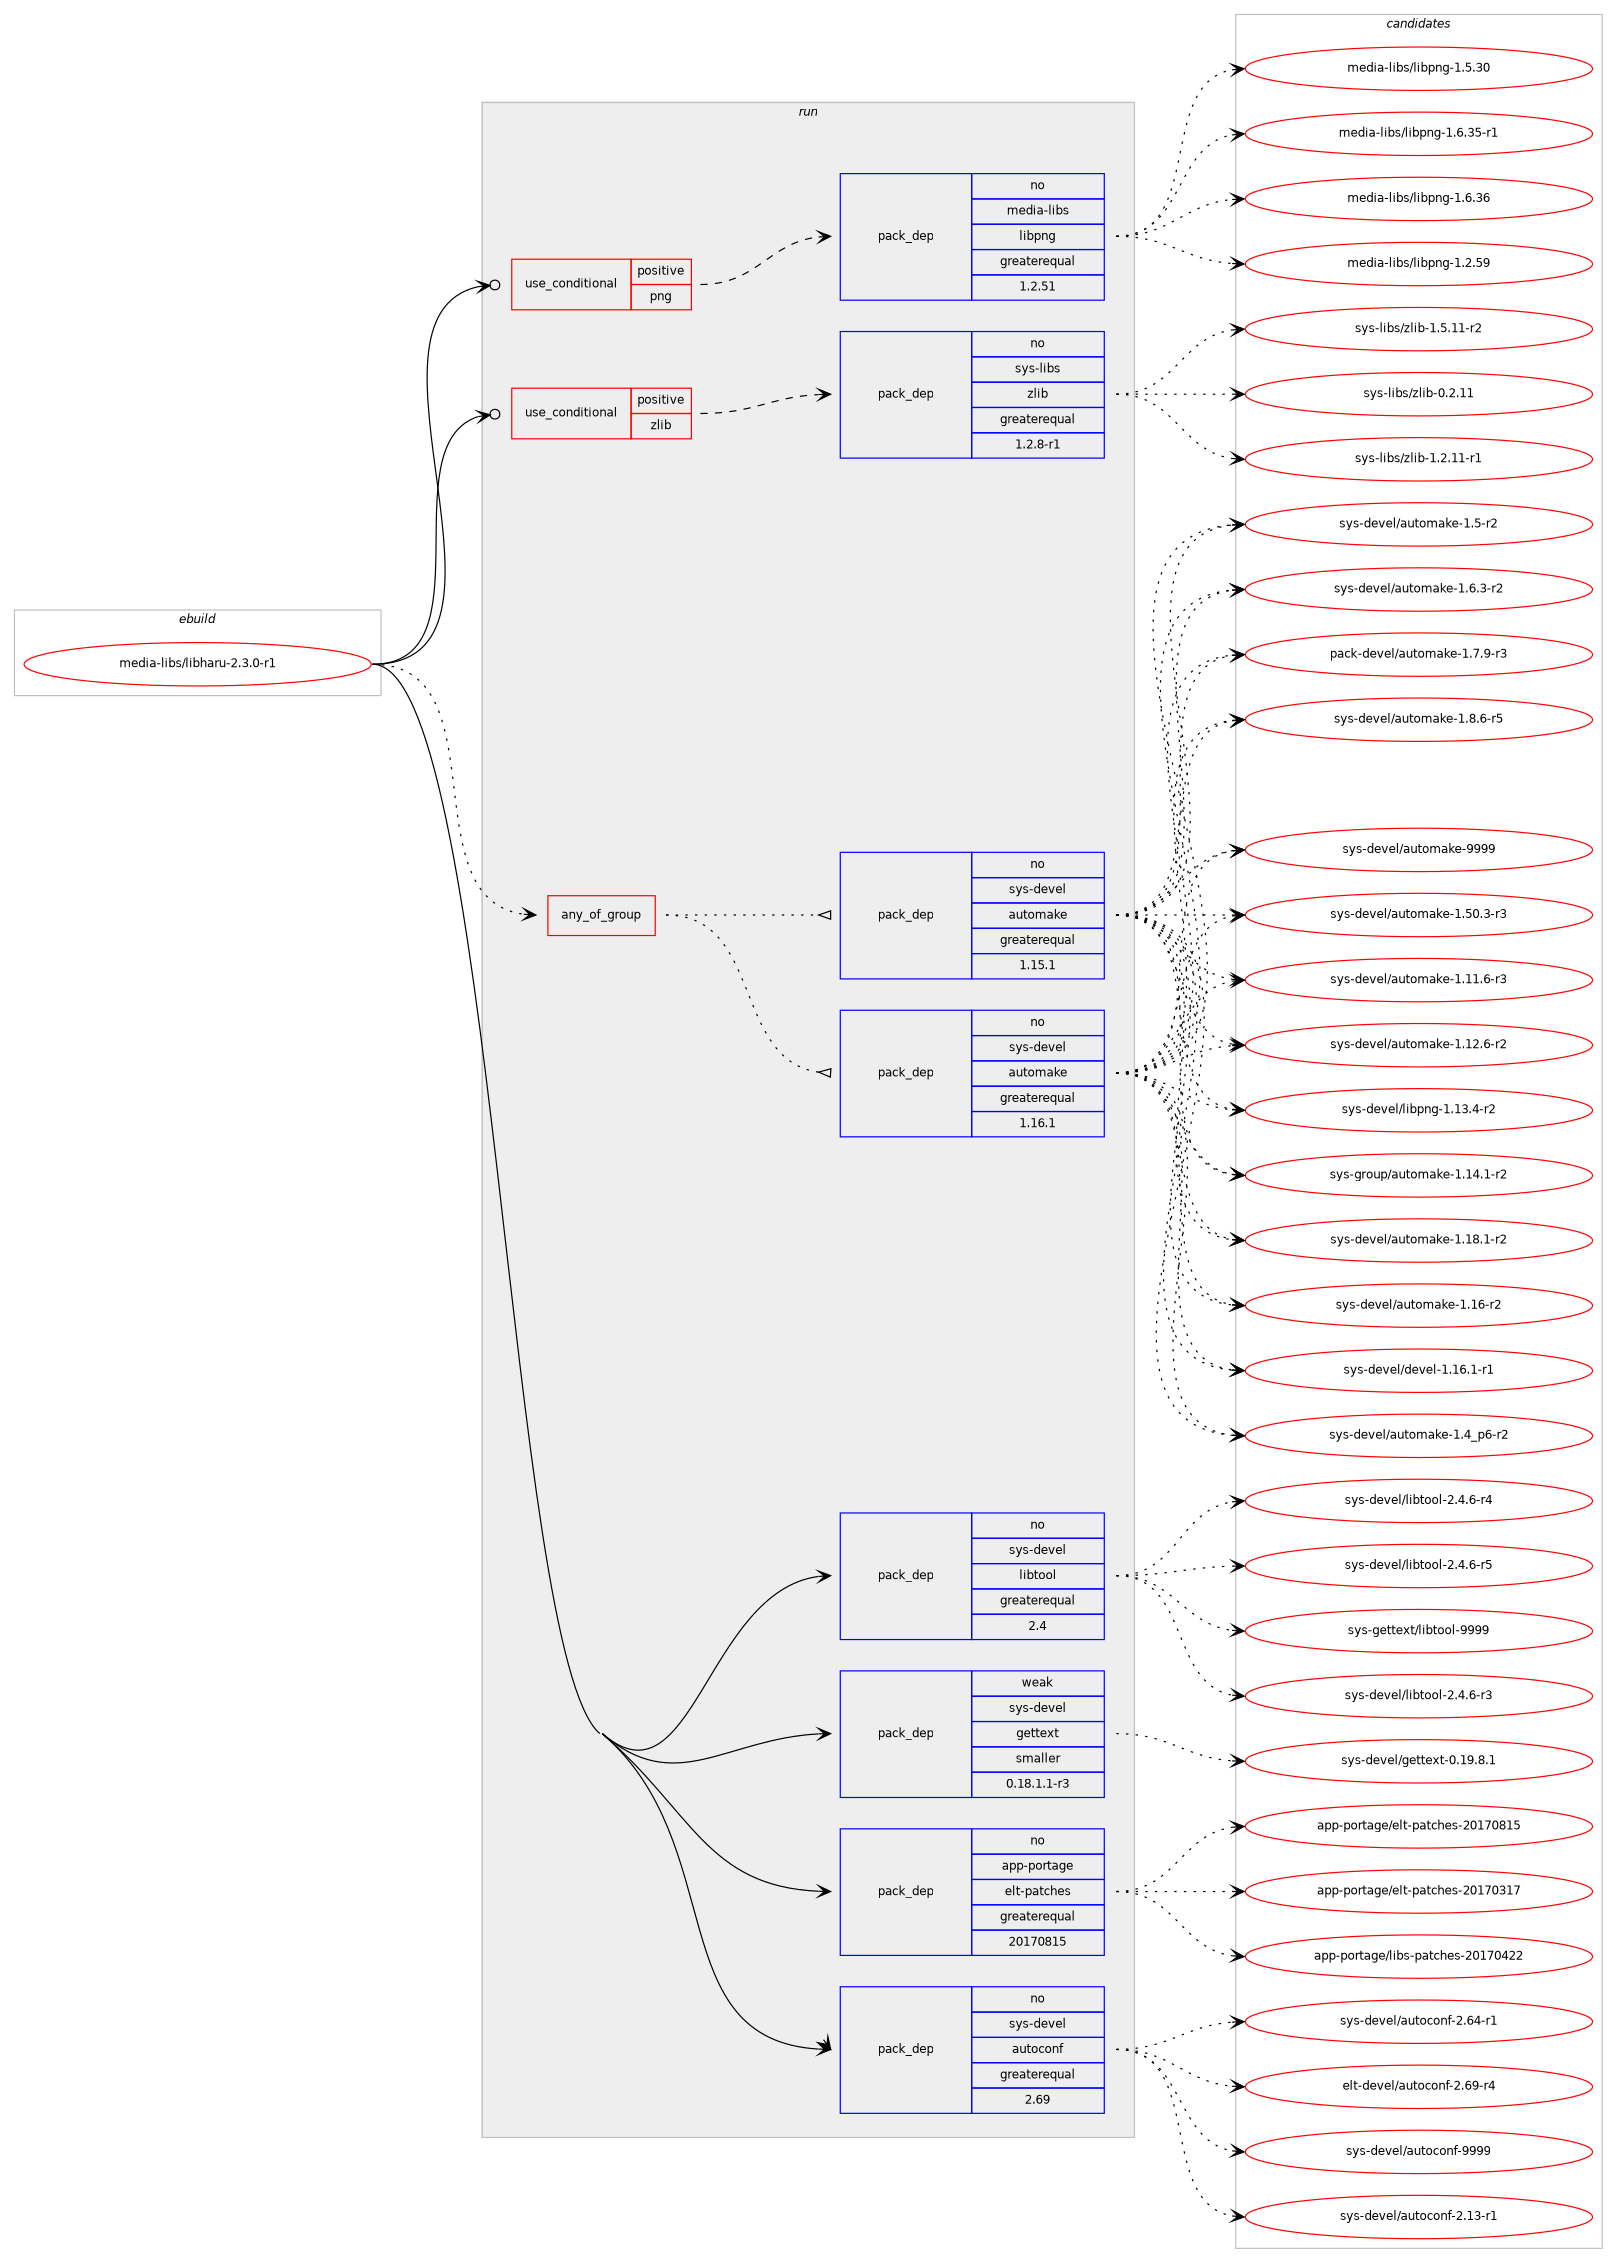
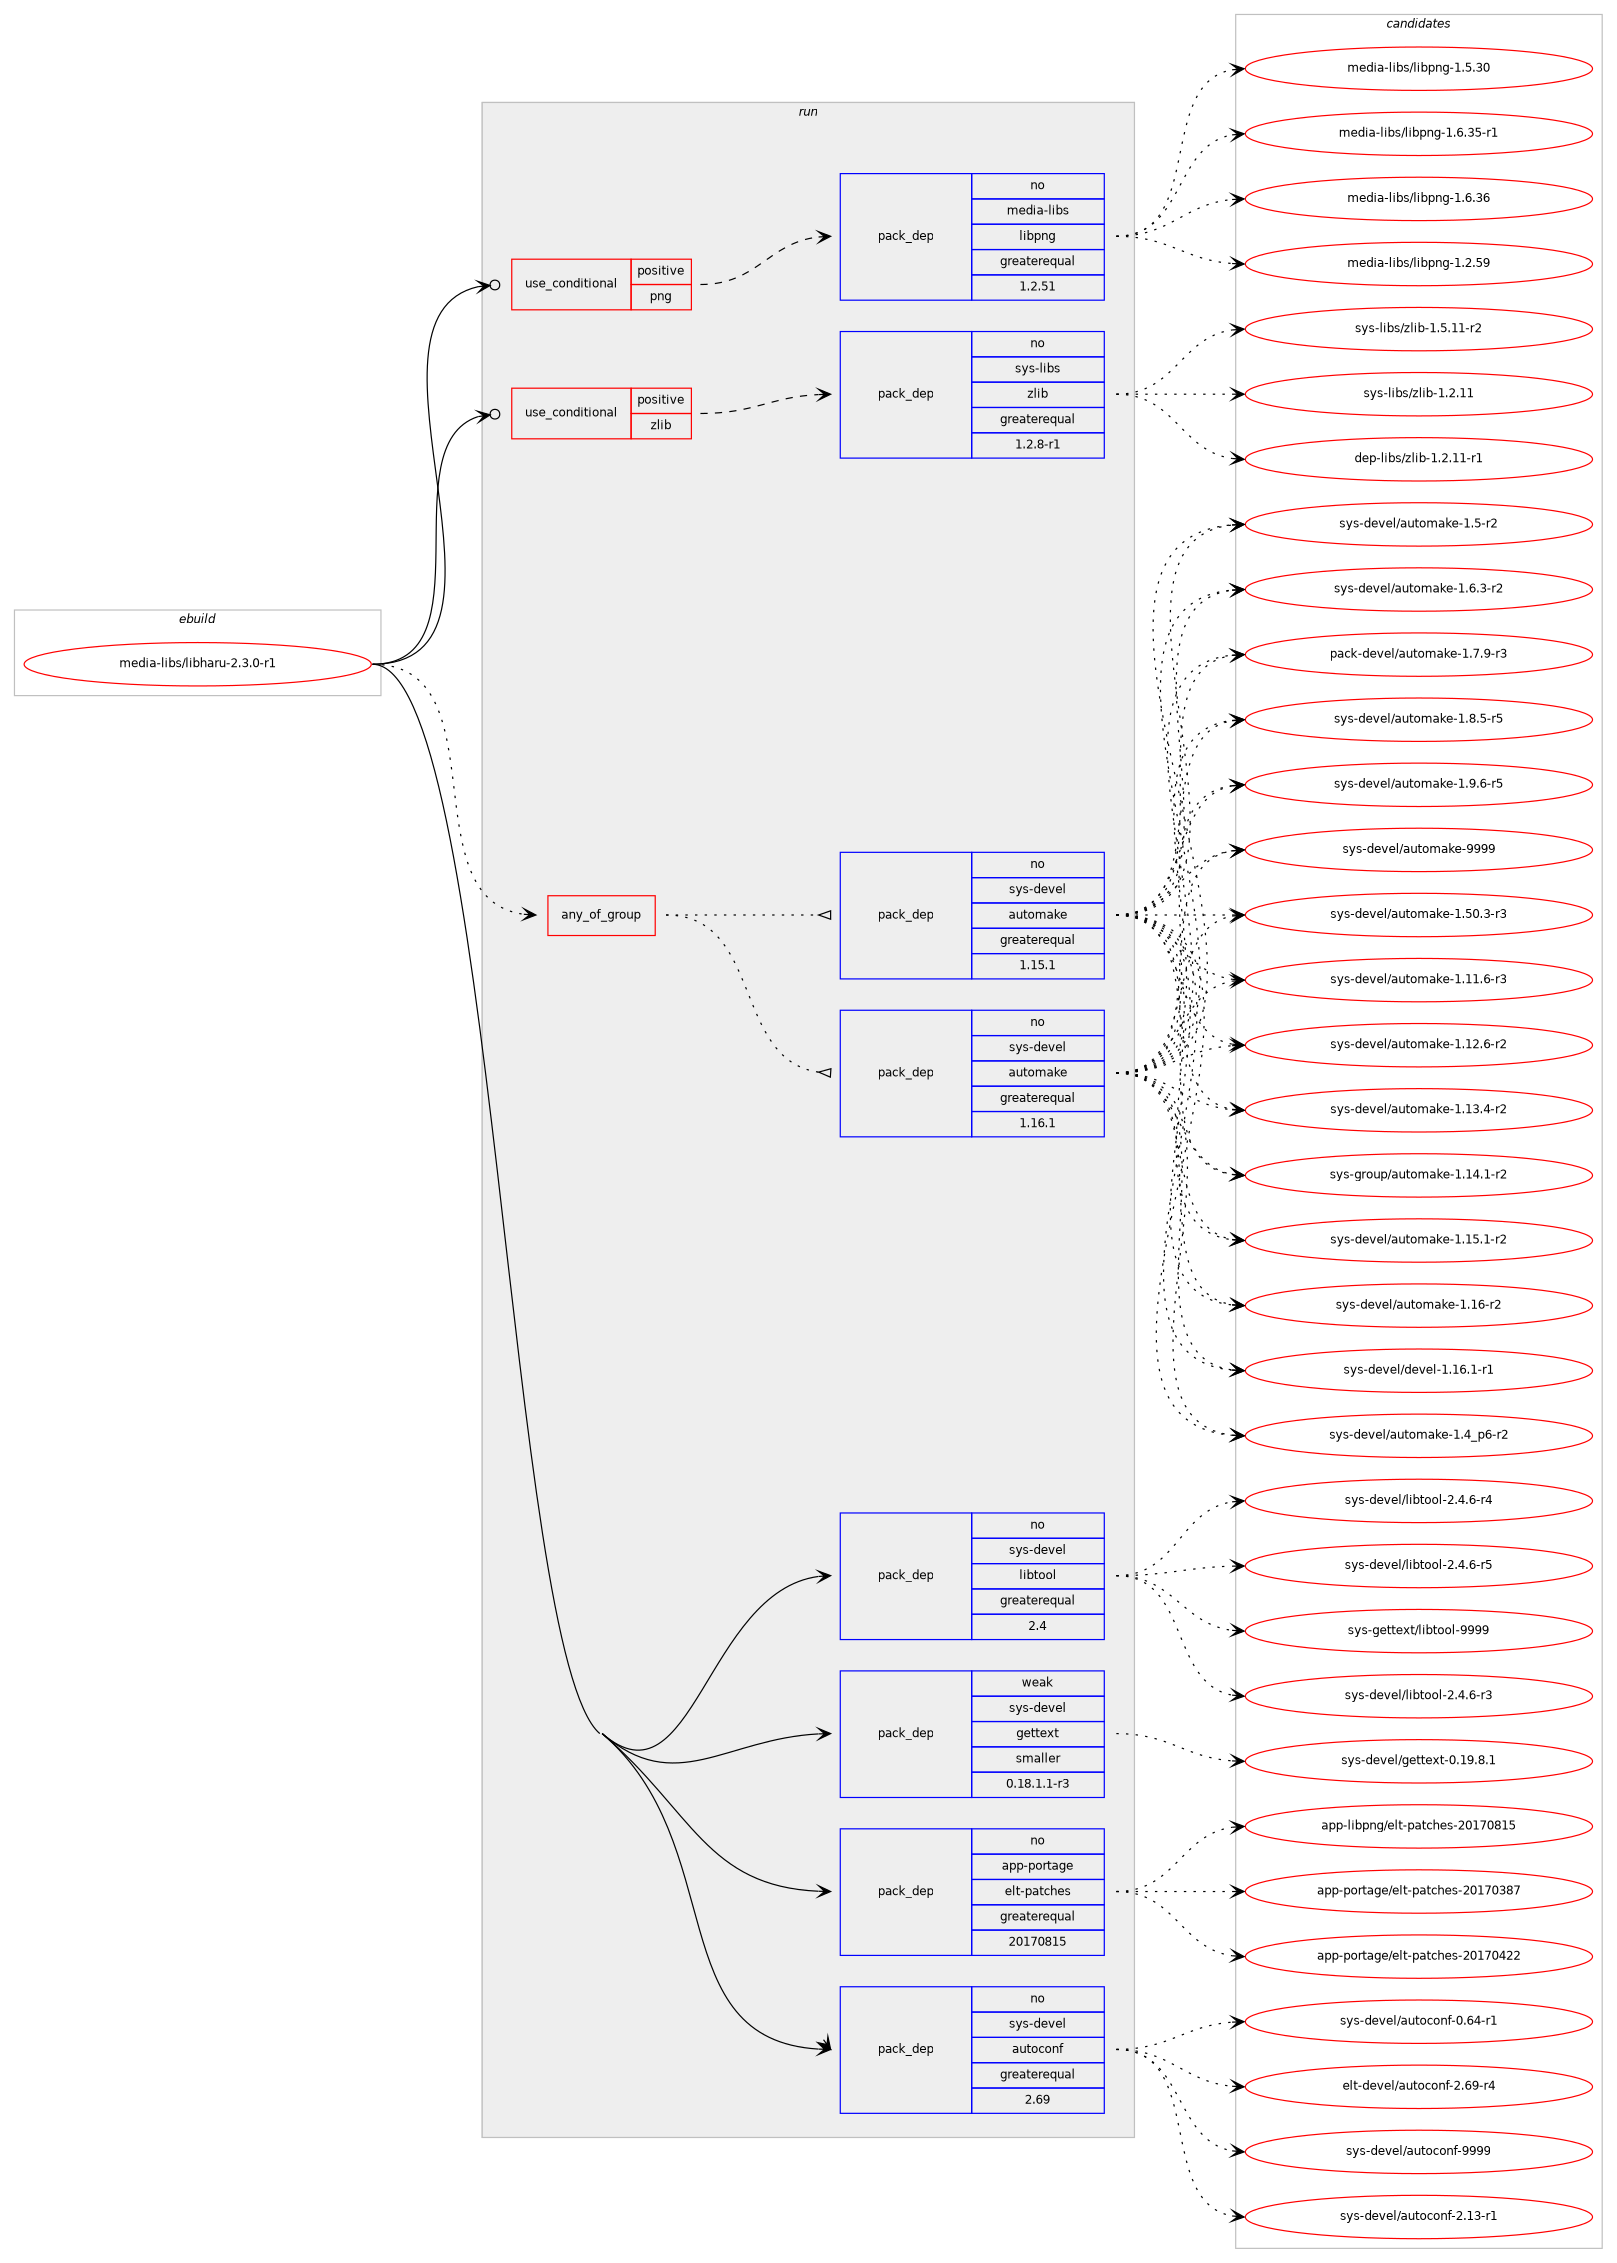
(1419, 394) -> (1419, 394)
(1419, 459) -> (1419, 459)
(1419, 720) -> (1419, 720)
none -> (1419, 785)
(1419, 1110) -> (1419, 1110)
(1419, 1241) -> (1419, 1241)
(1419, 1826) -> (1419, 1826)
(1419, 1892) -> (1419, 1892)
(1419, 1957) -> (1419, 1957)
(1419, 2022) -> (1419, 2022)
